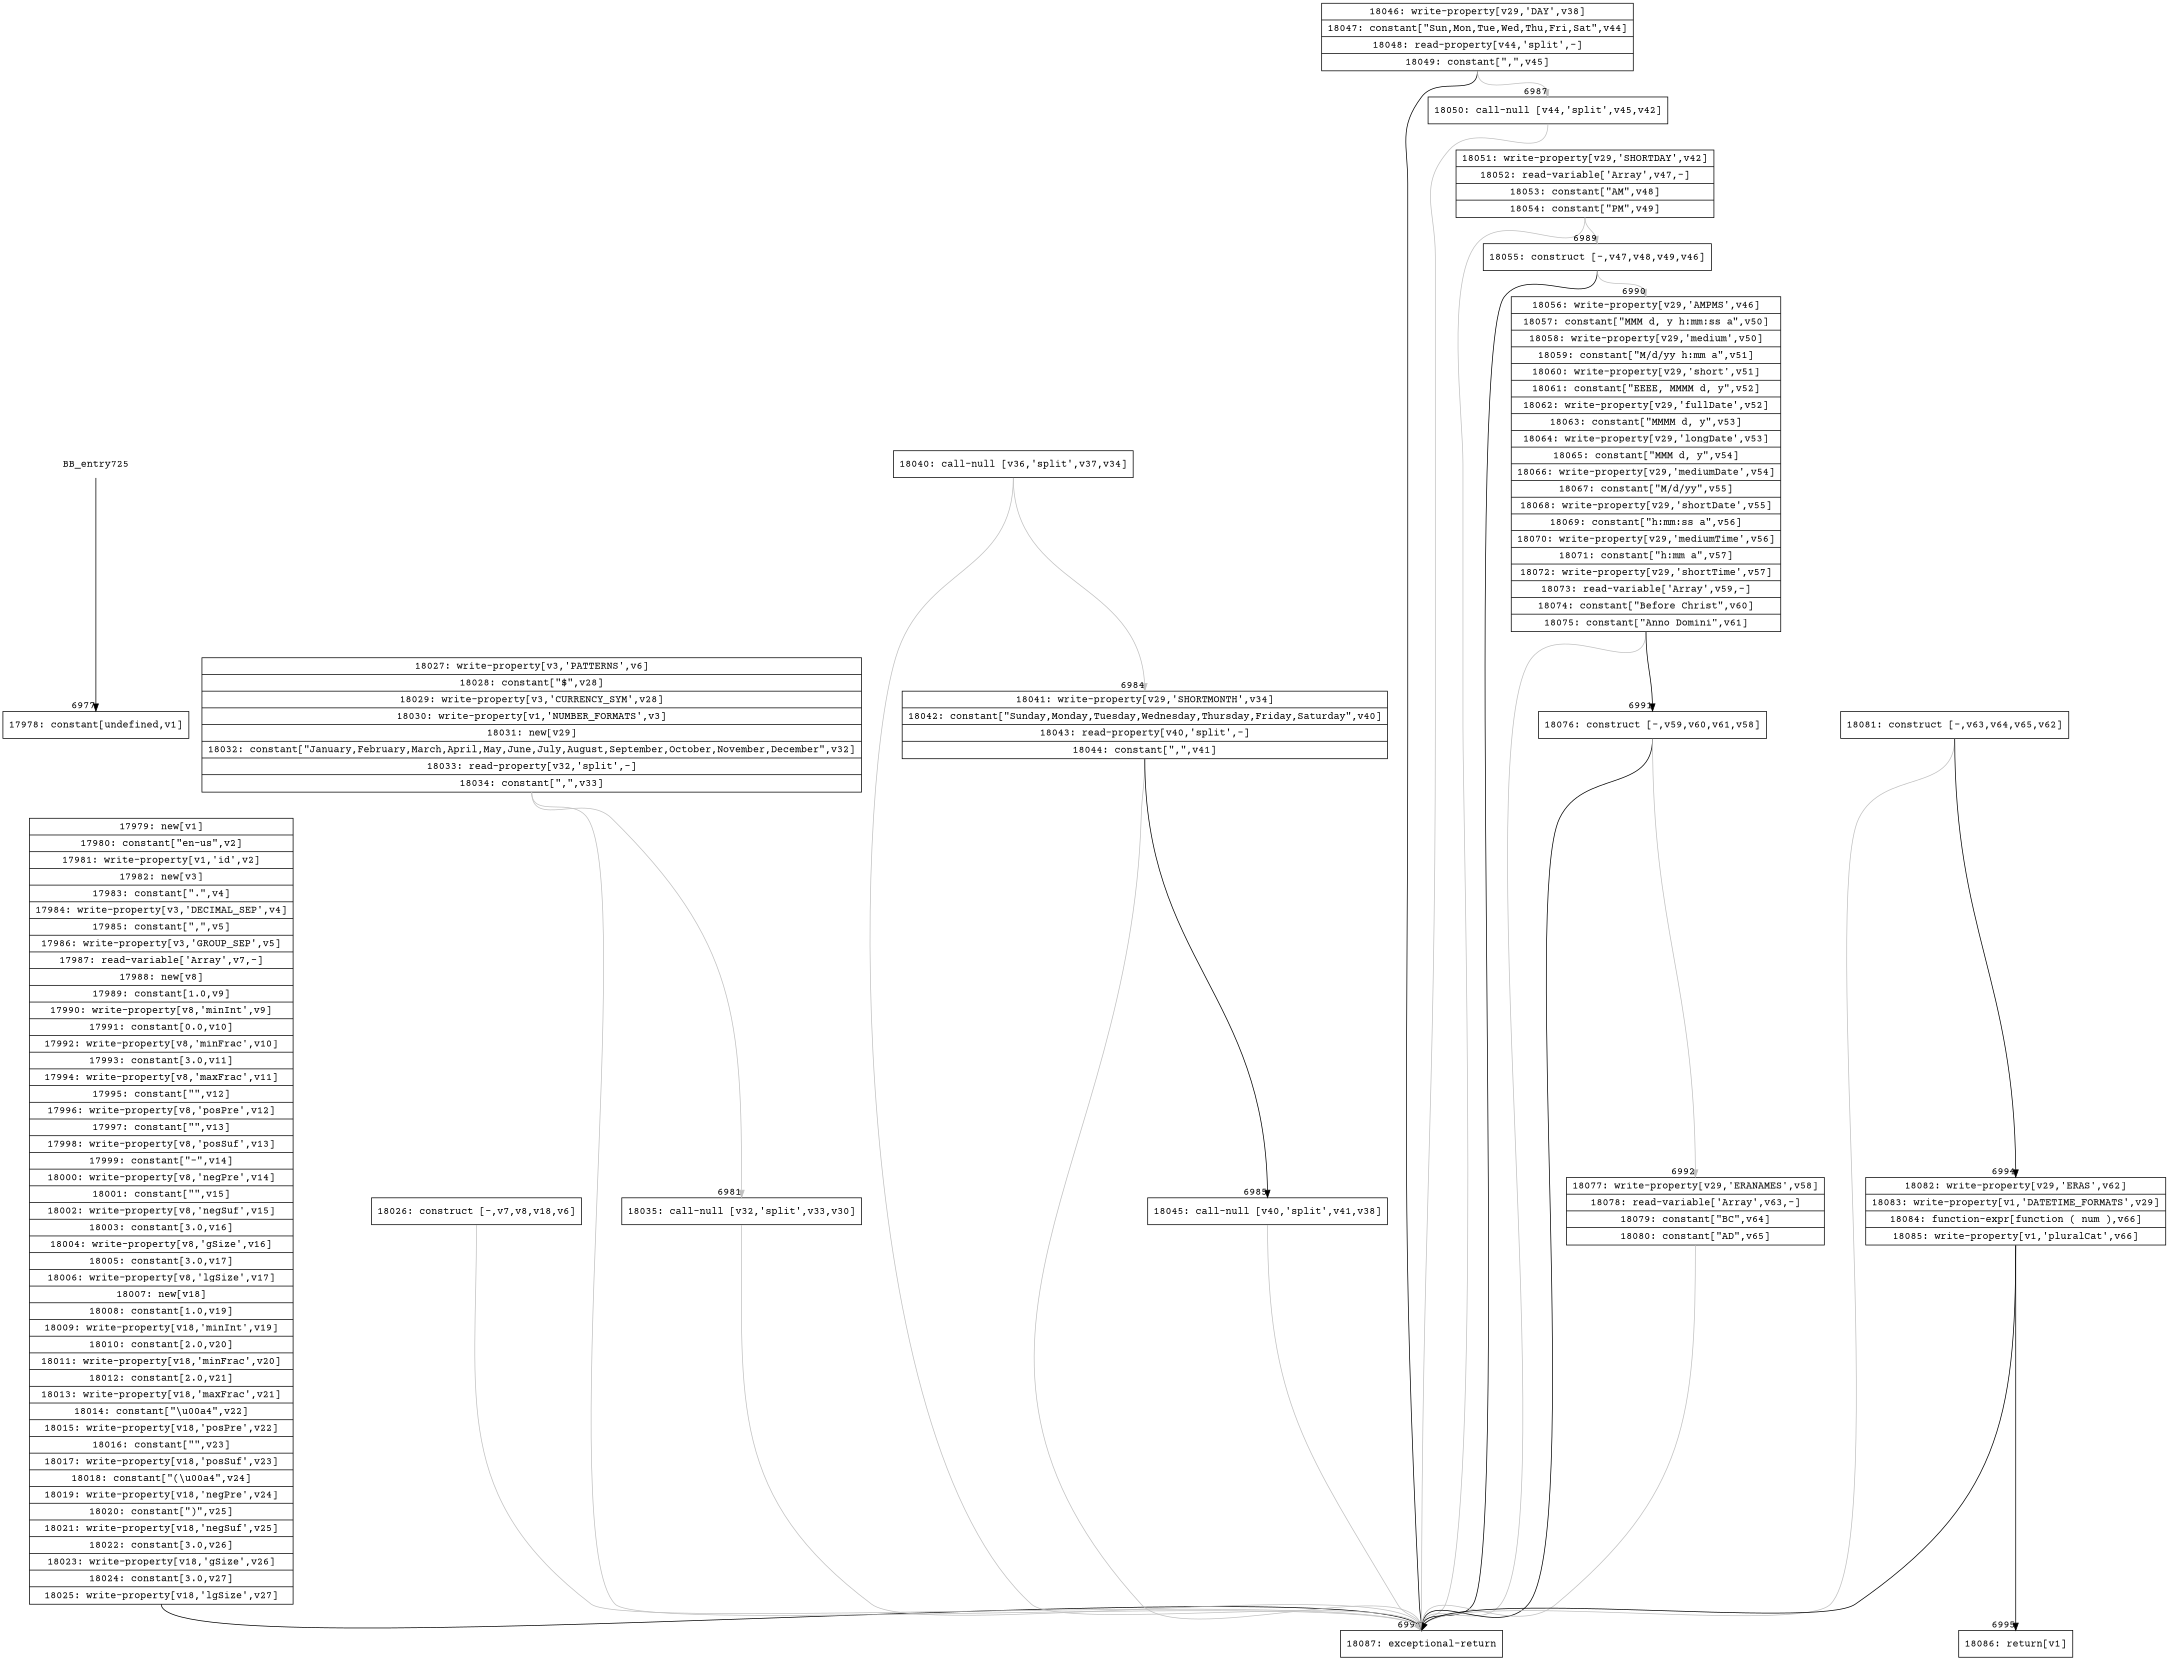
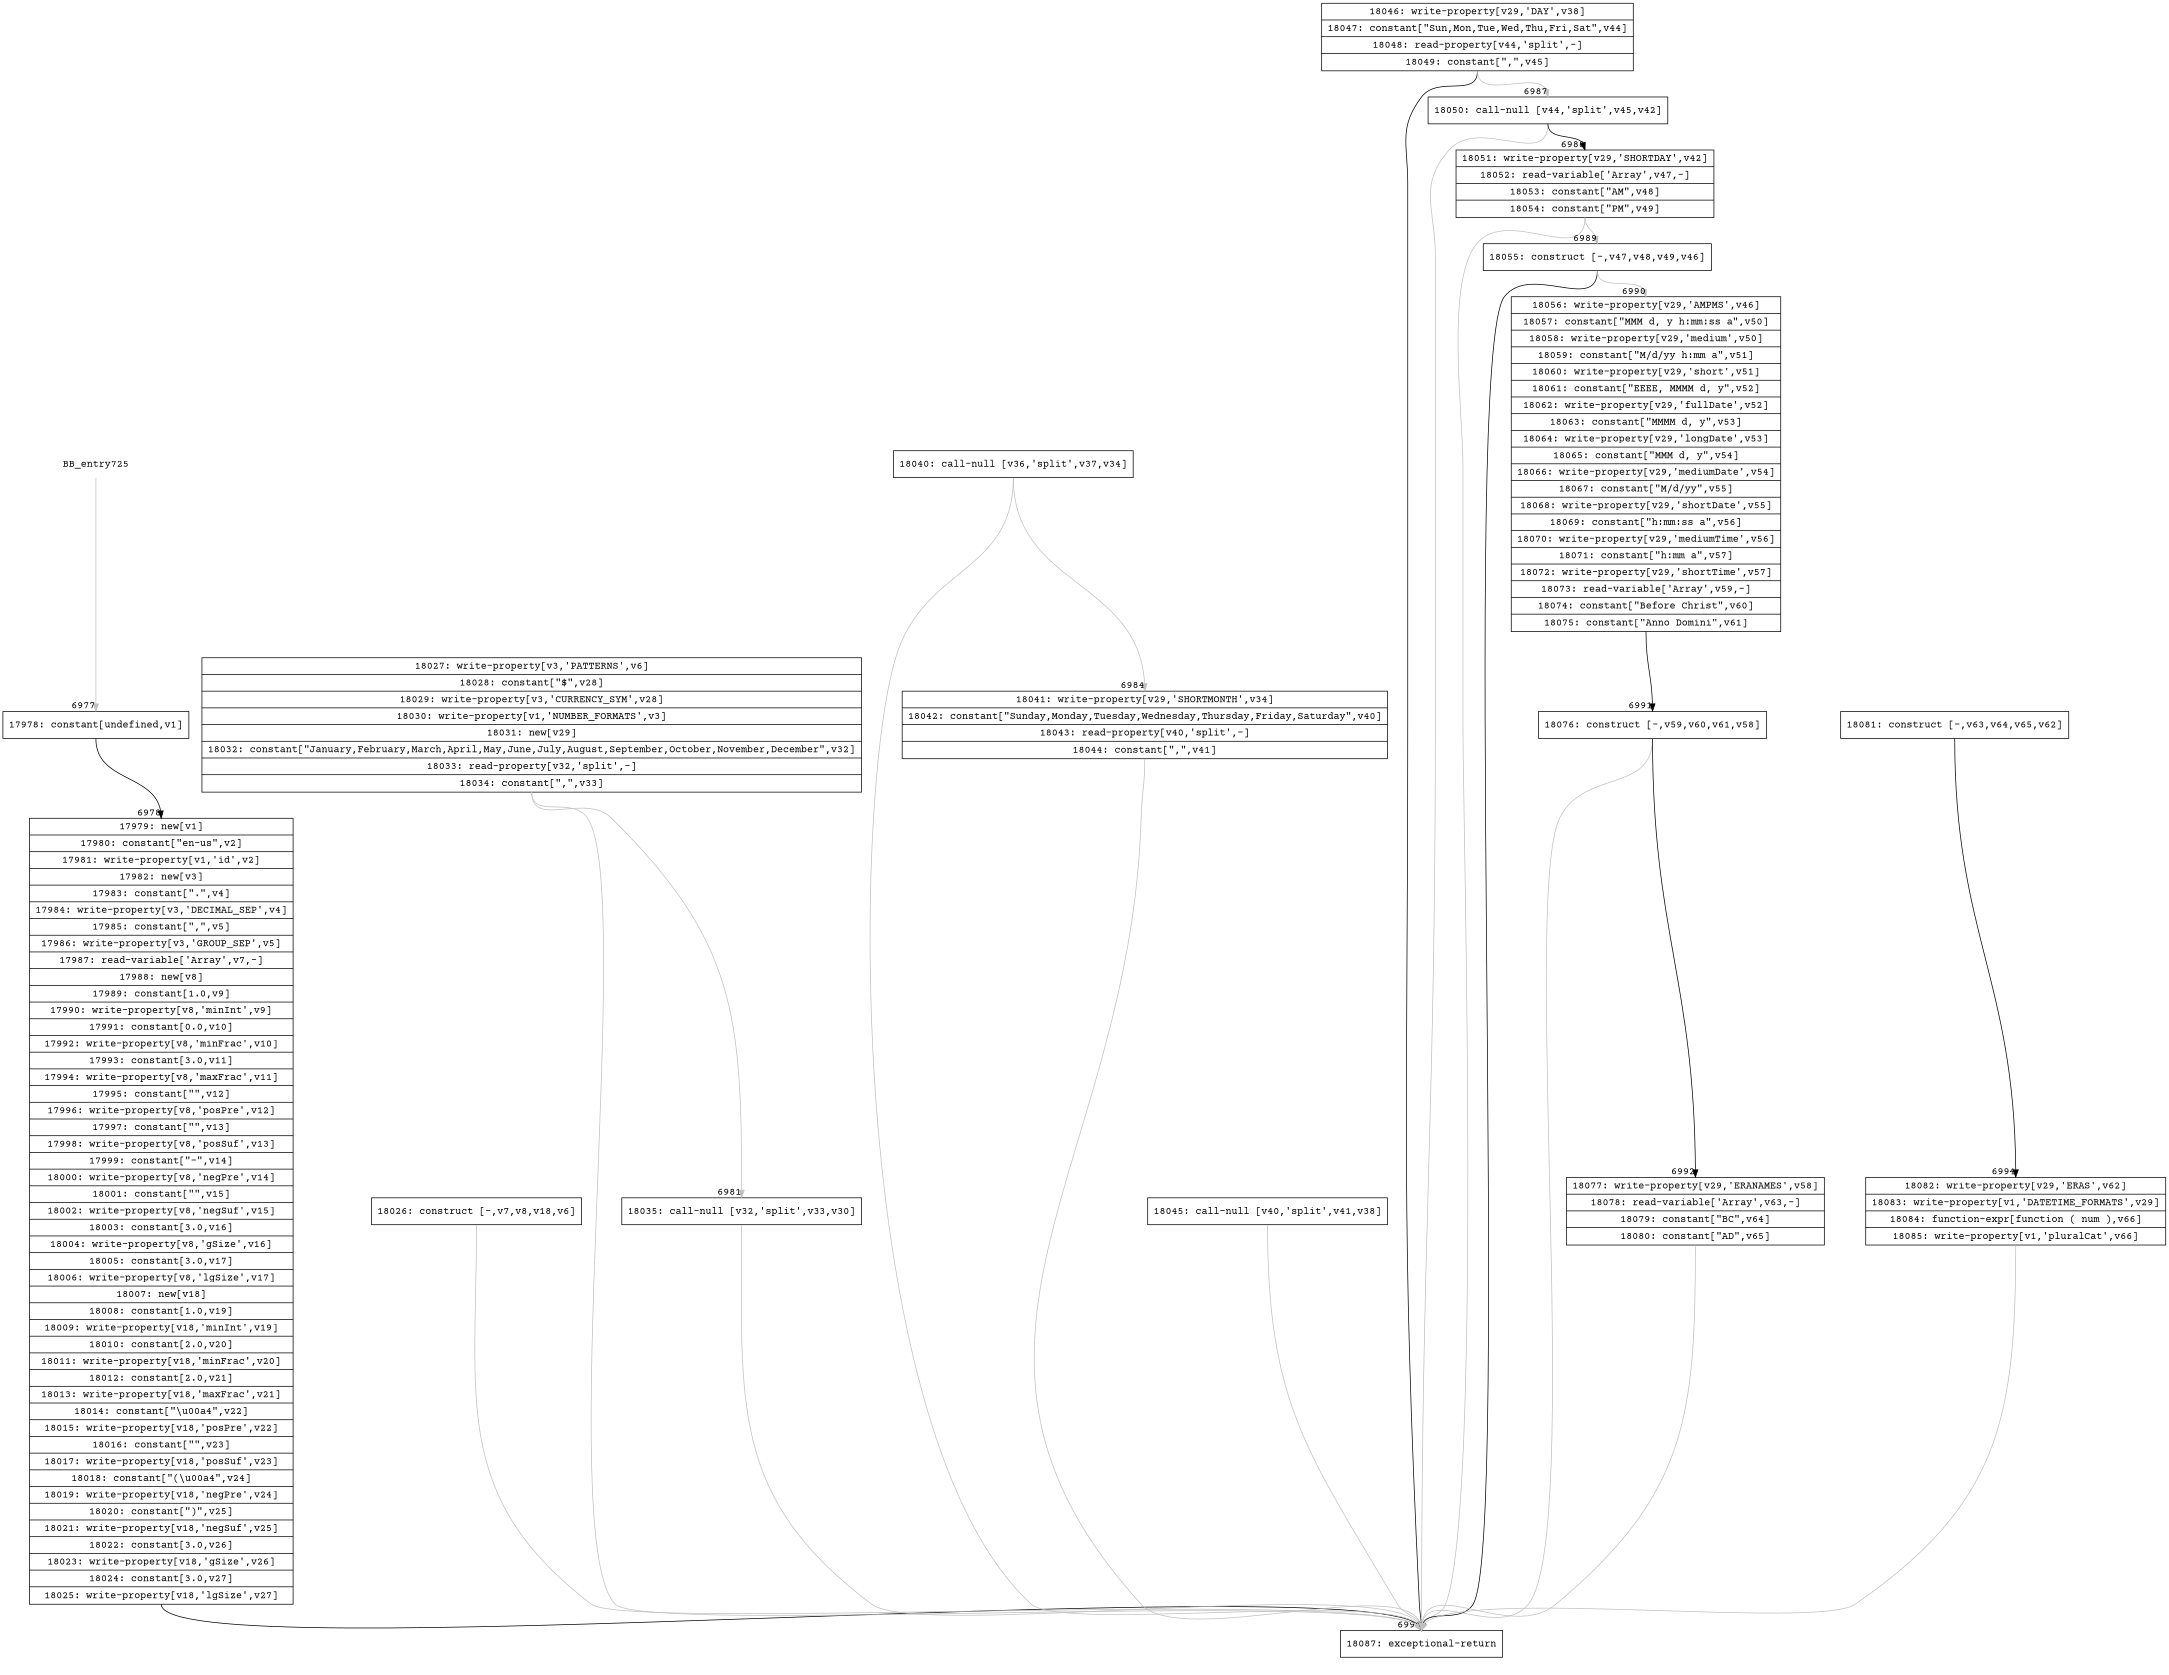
none -> (1563, 136)
(96, 591) -> (96, 591)
none -> (125, 777)
(1673, 954) -> (1673, 954)
(1204, 975) -> none
(1514, 1108) -> none
(1550, 1205) -> (1550, 1205)
(1856, 1350) -> none
(1847, 1606) -> (1847, 1606)
(2016, 1644) -> none
